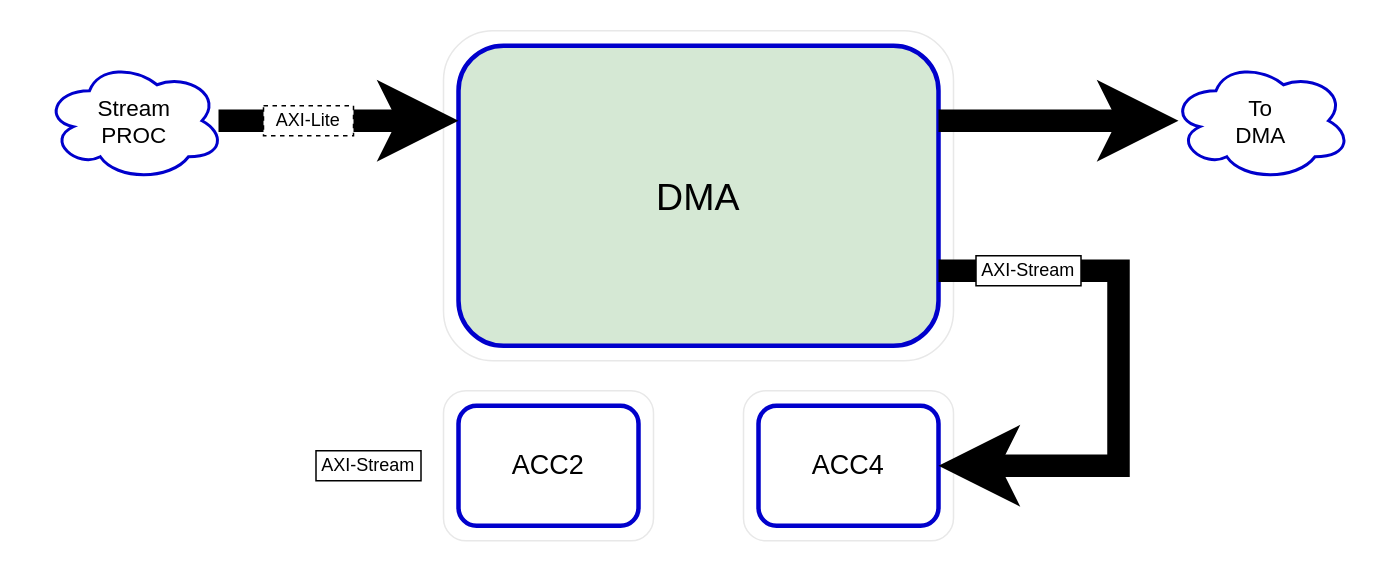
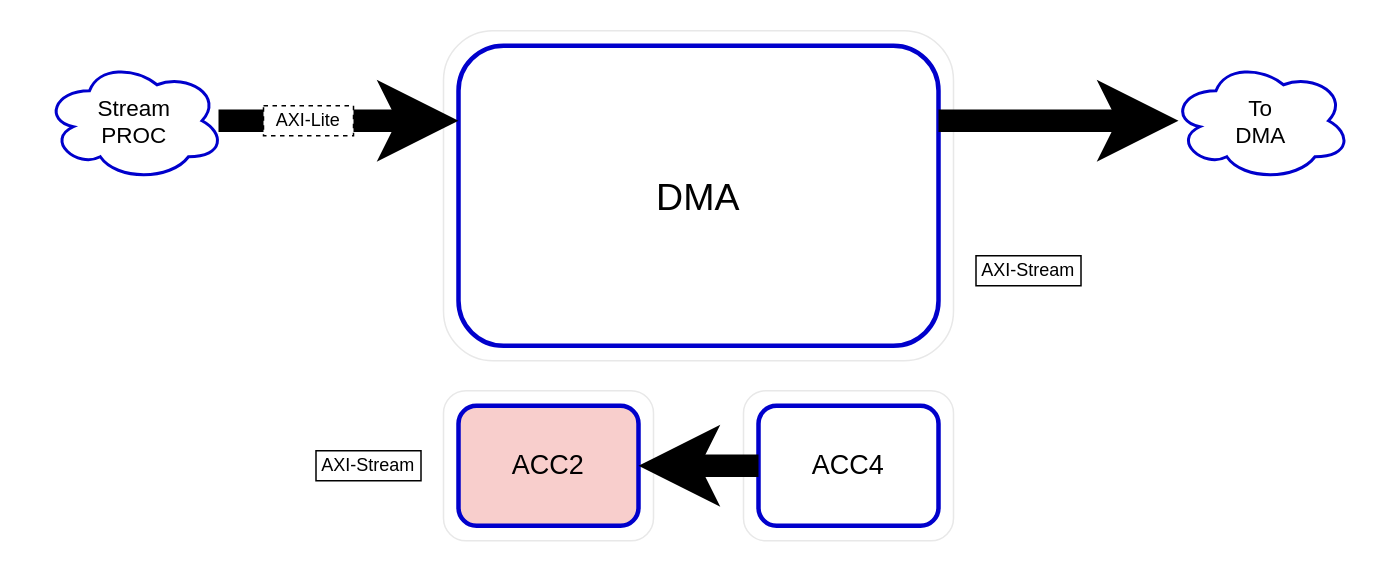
(698, 196) -> (698, 196)
(548, 466) -> (548, 466)
none -> (687, 466)
(989, 466) -> none
